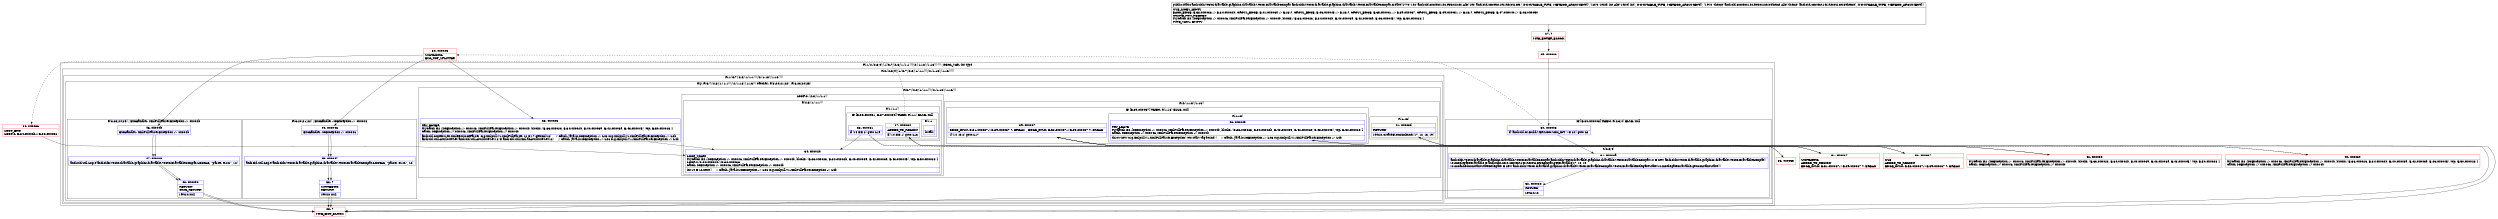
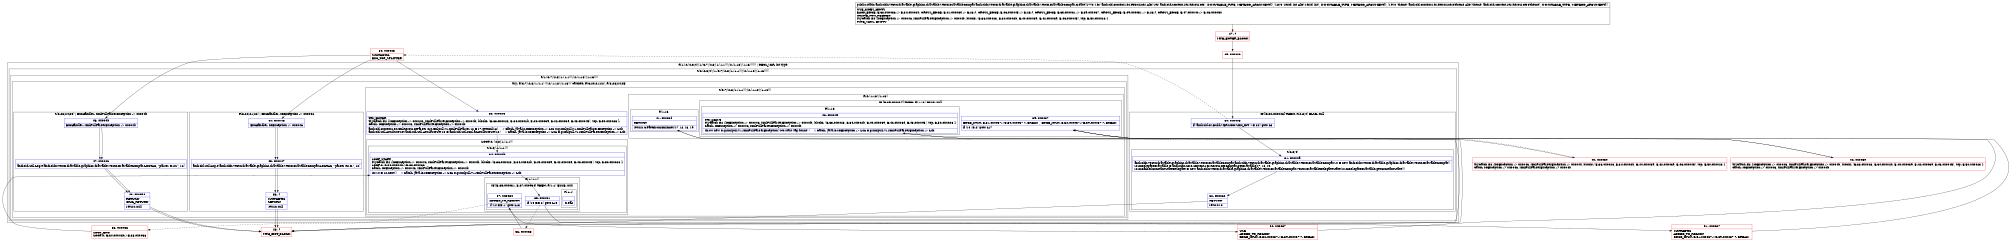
(852, 142) -> (532, 185)
